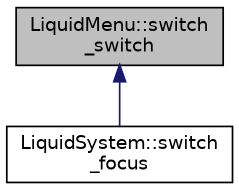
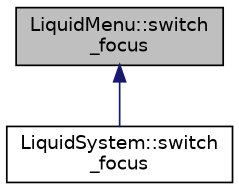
(120, 36) -> (120, 36)
